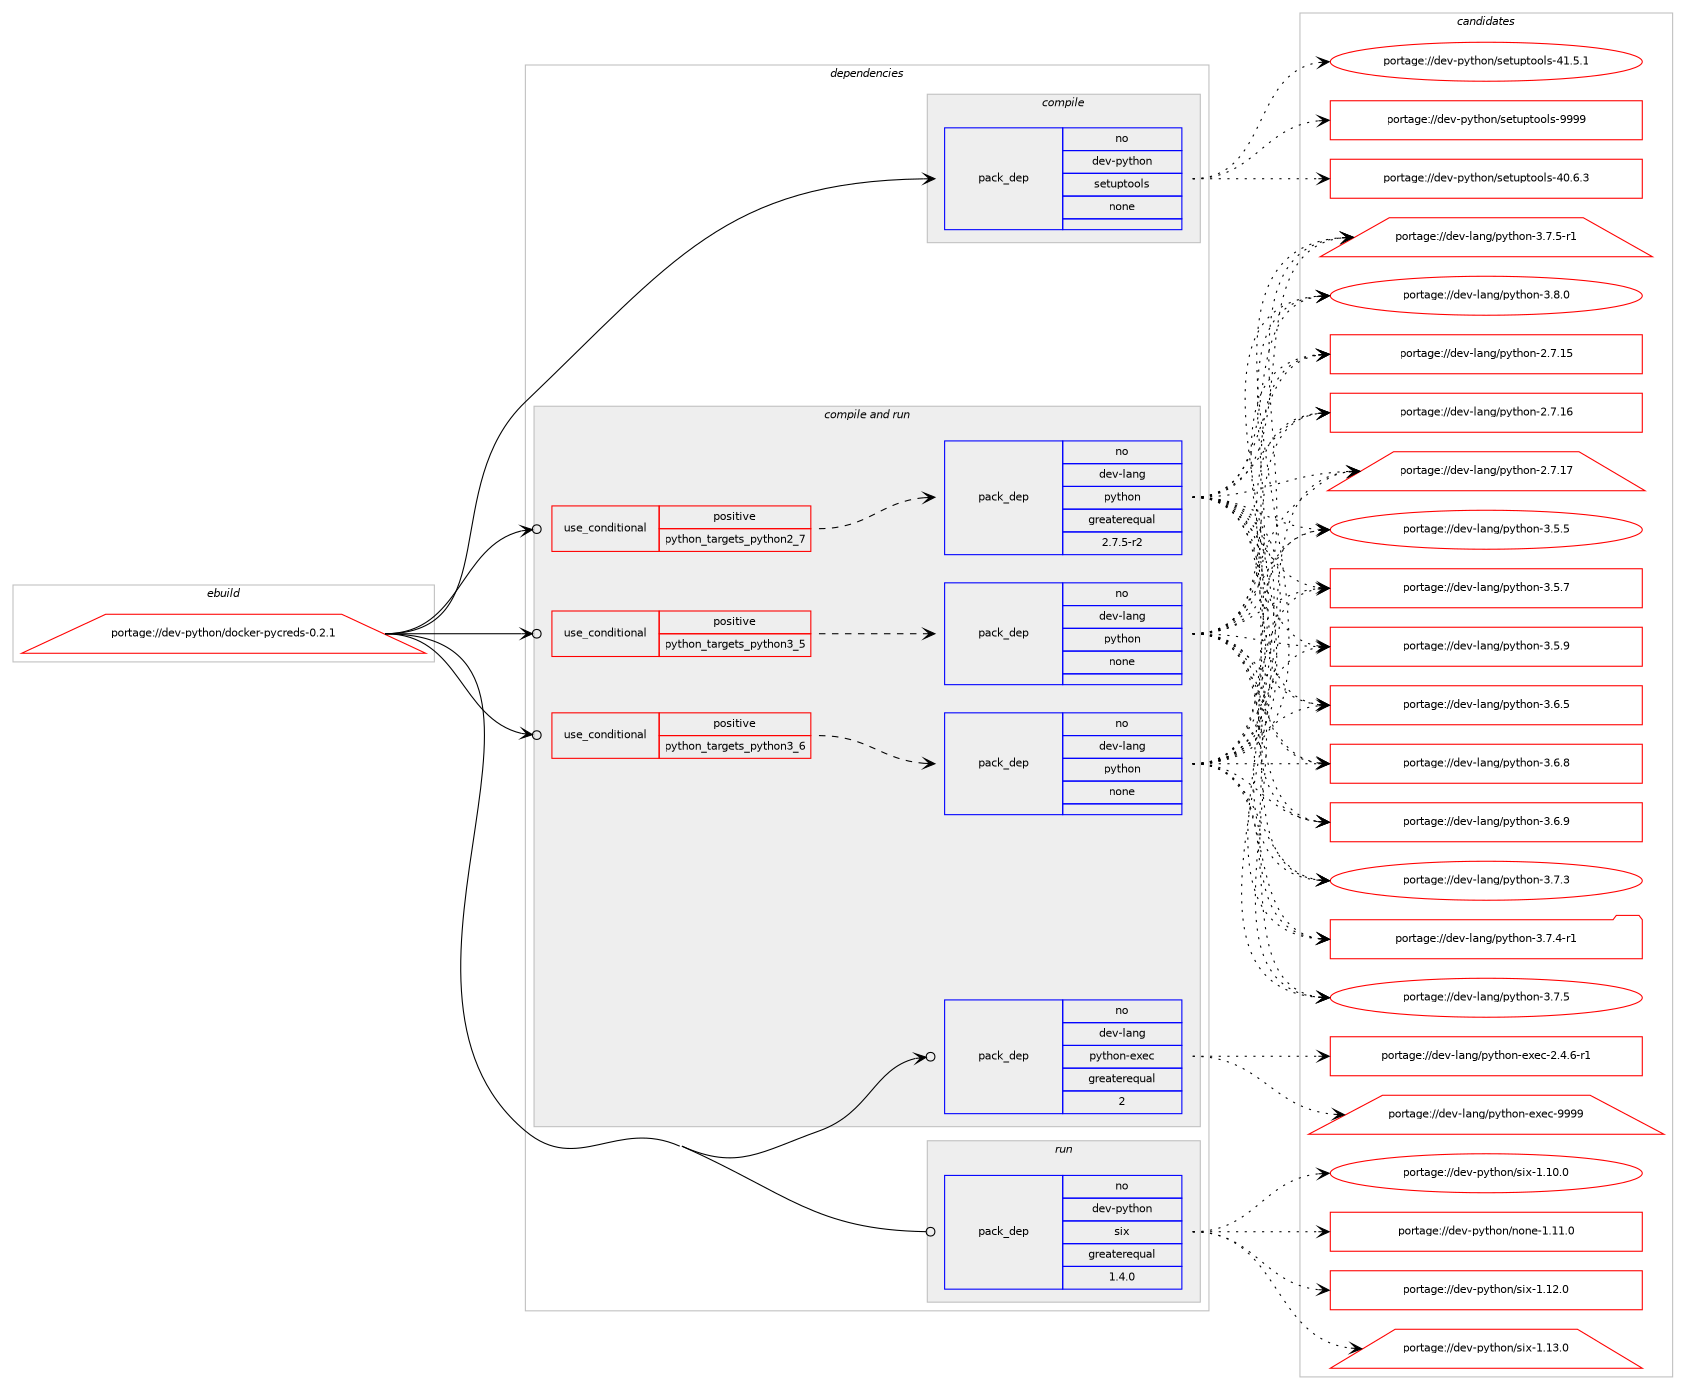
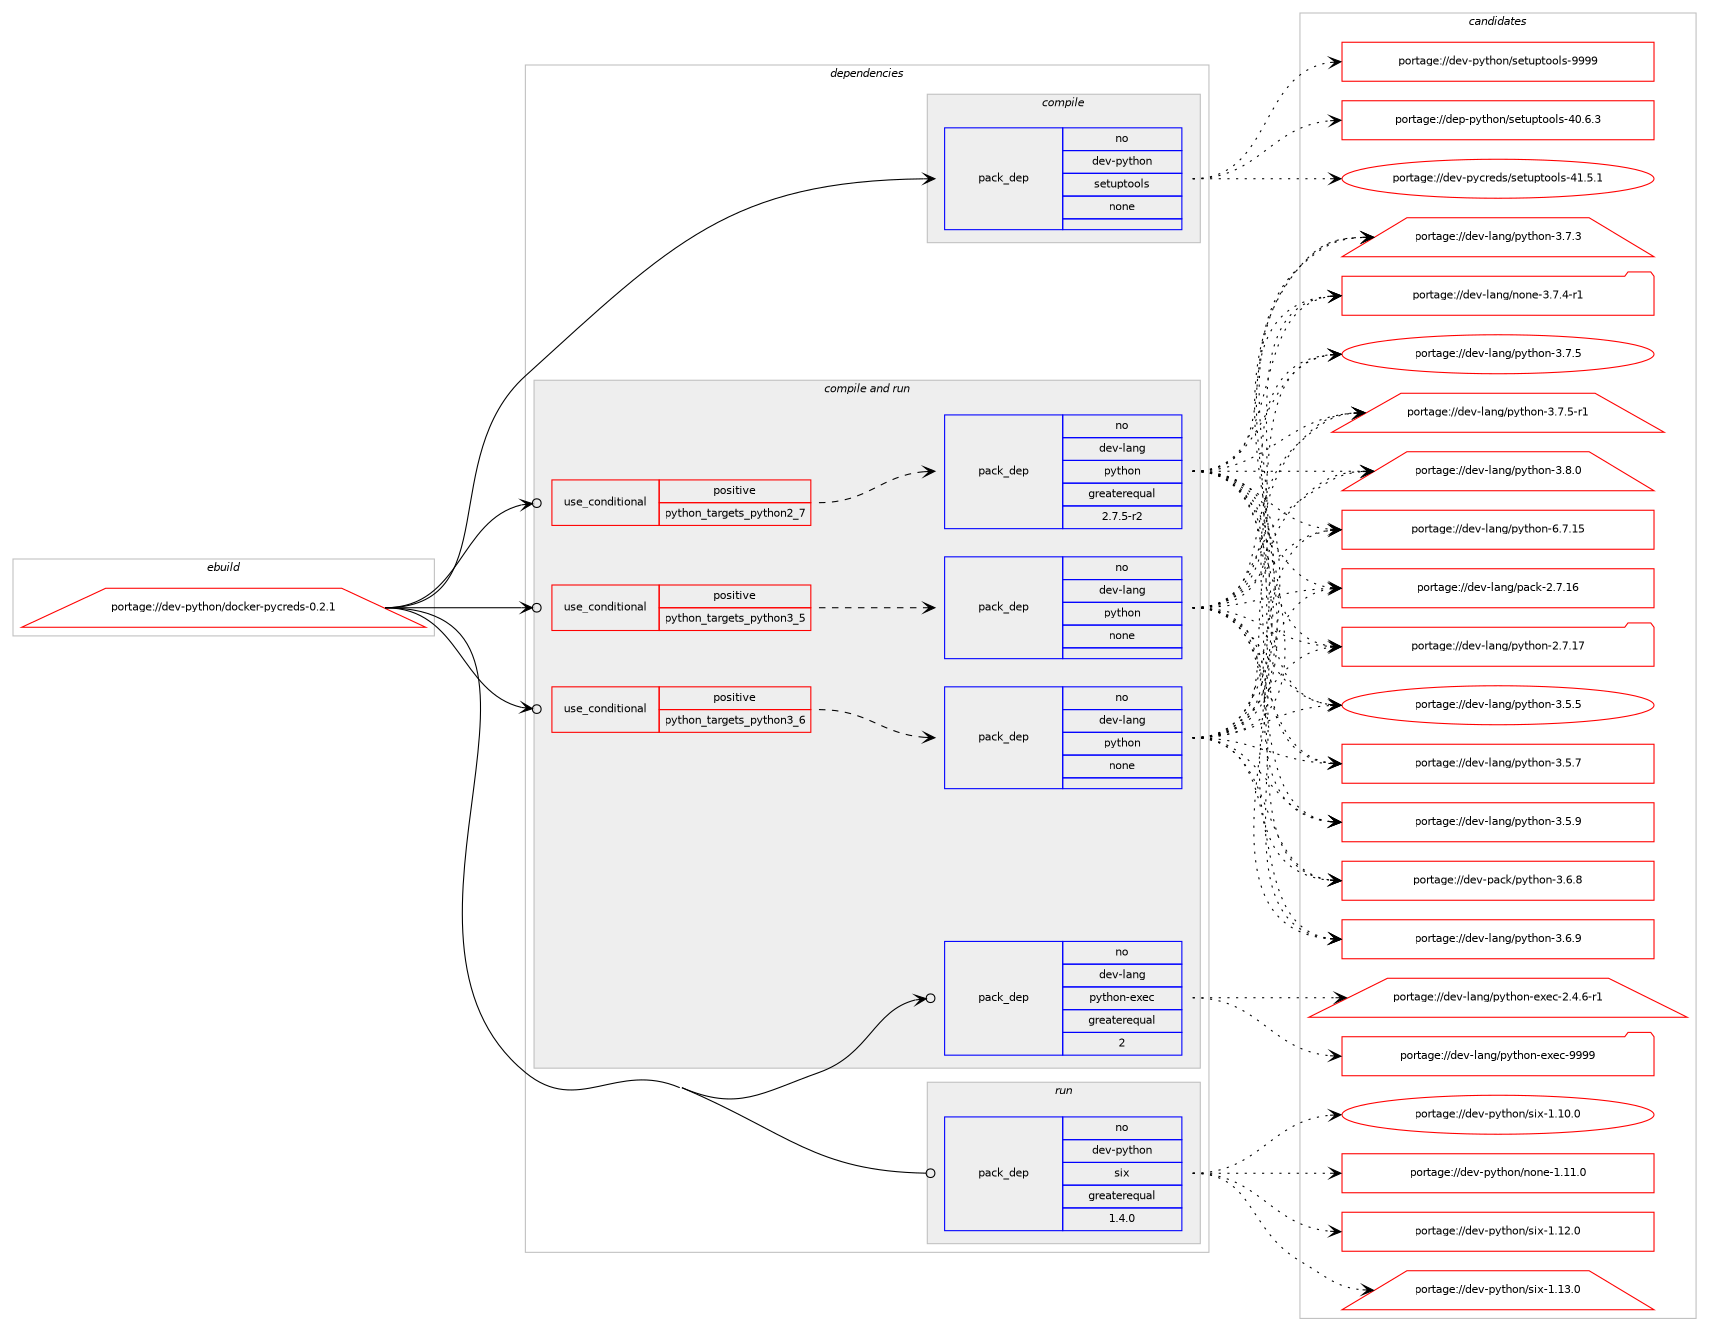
(1486, 62) -> (1498, 179)
(1486, 179) -> (1498, 120)
(1486, 296) -> (1498, 471)
(1486, 354) -> (1498, 530)
(1486, 413) -> (1498, 588)
(1486, 471) -> (1498, 647)
(1486, 705) -> none
(1486, 764) -> (1498, 881)
(1486, 881) -> (1498, 237)
(1486, 939) -> (1498, 296)
(1486, 1056) -> (1498, 998)
(1486, 1115) -> (1498, 1056)
